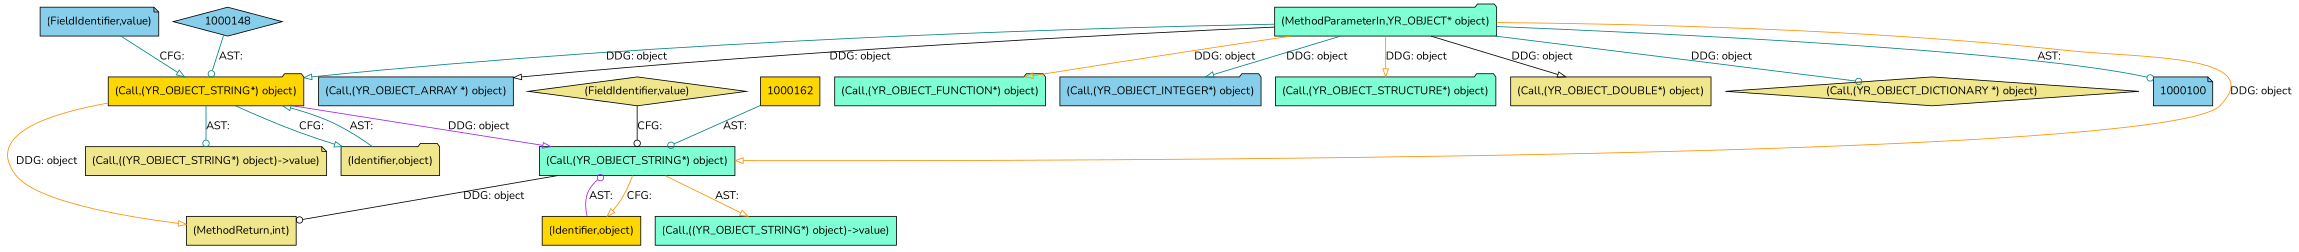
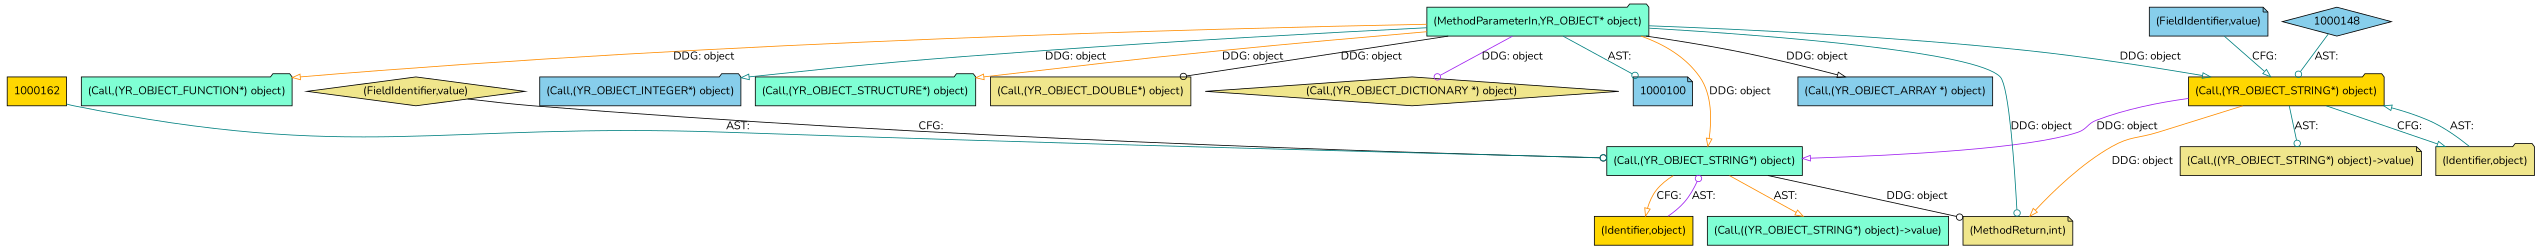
none -> (1893, 50)
(1494, 55) -> (1317, 56)
(1675, 59) -> (1476, 56)
(241, 231) -> (2018, 231)
